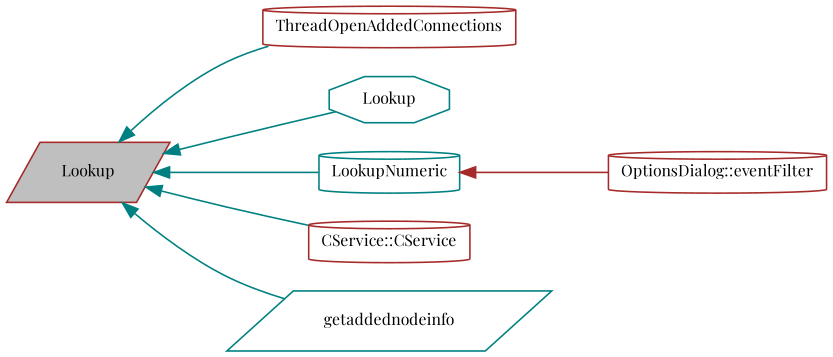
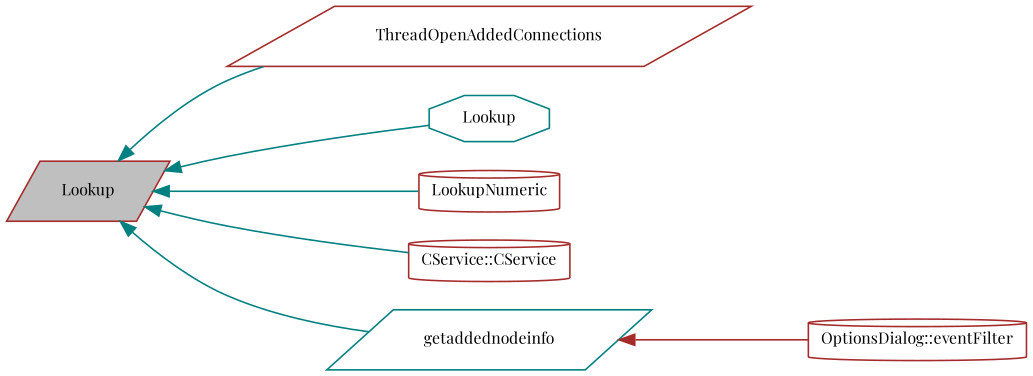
(389, 27) -> (489, 36)
(389, 172) -> (489, 191)
(542, 172) -> (722, 340)
